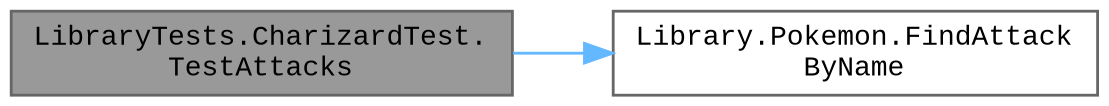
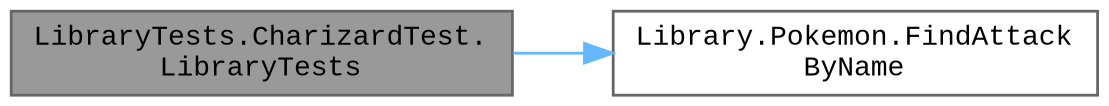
(262, 53) -> (262, 53)
